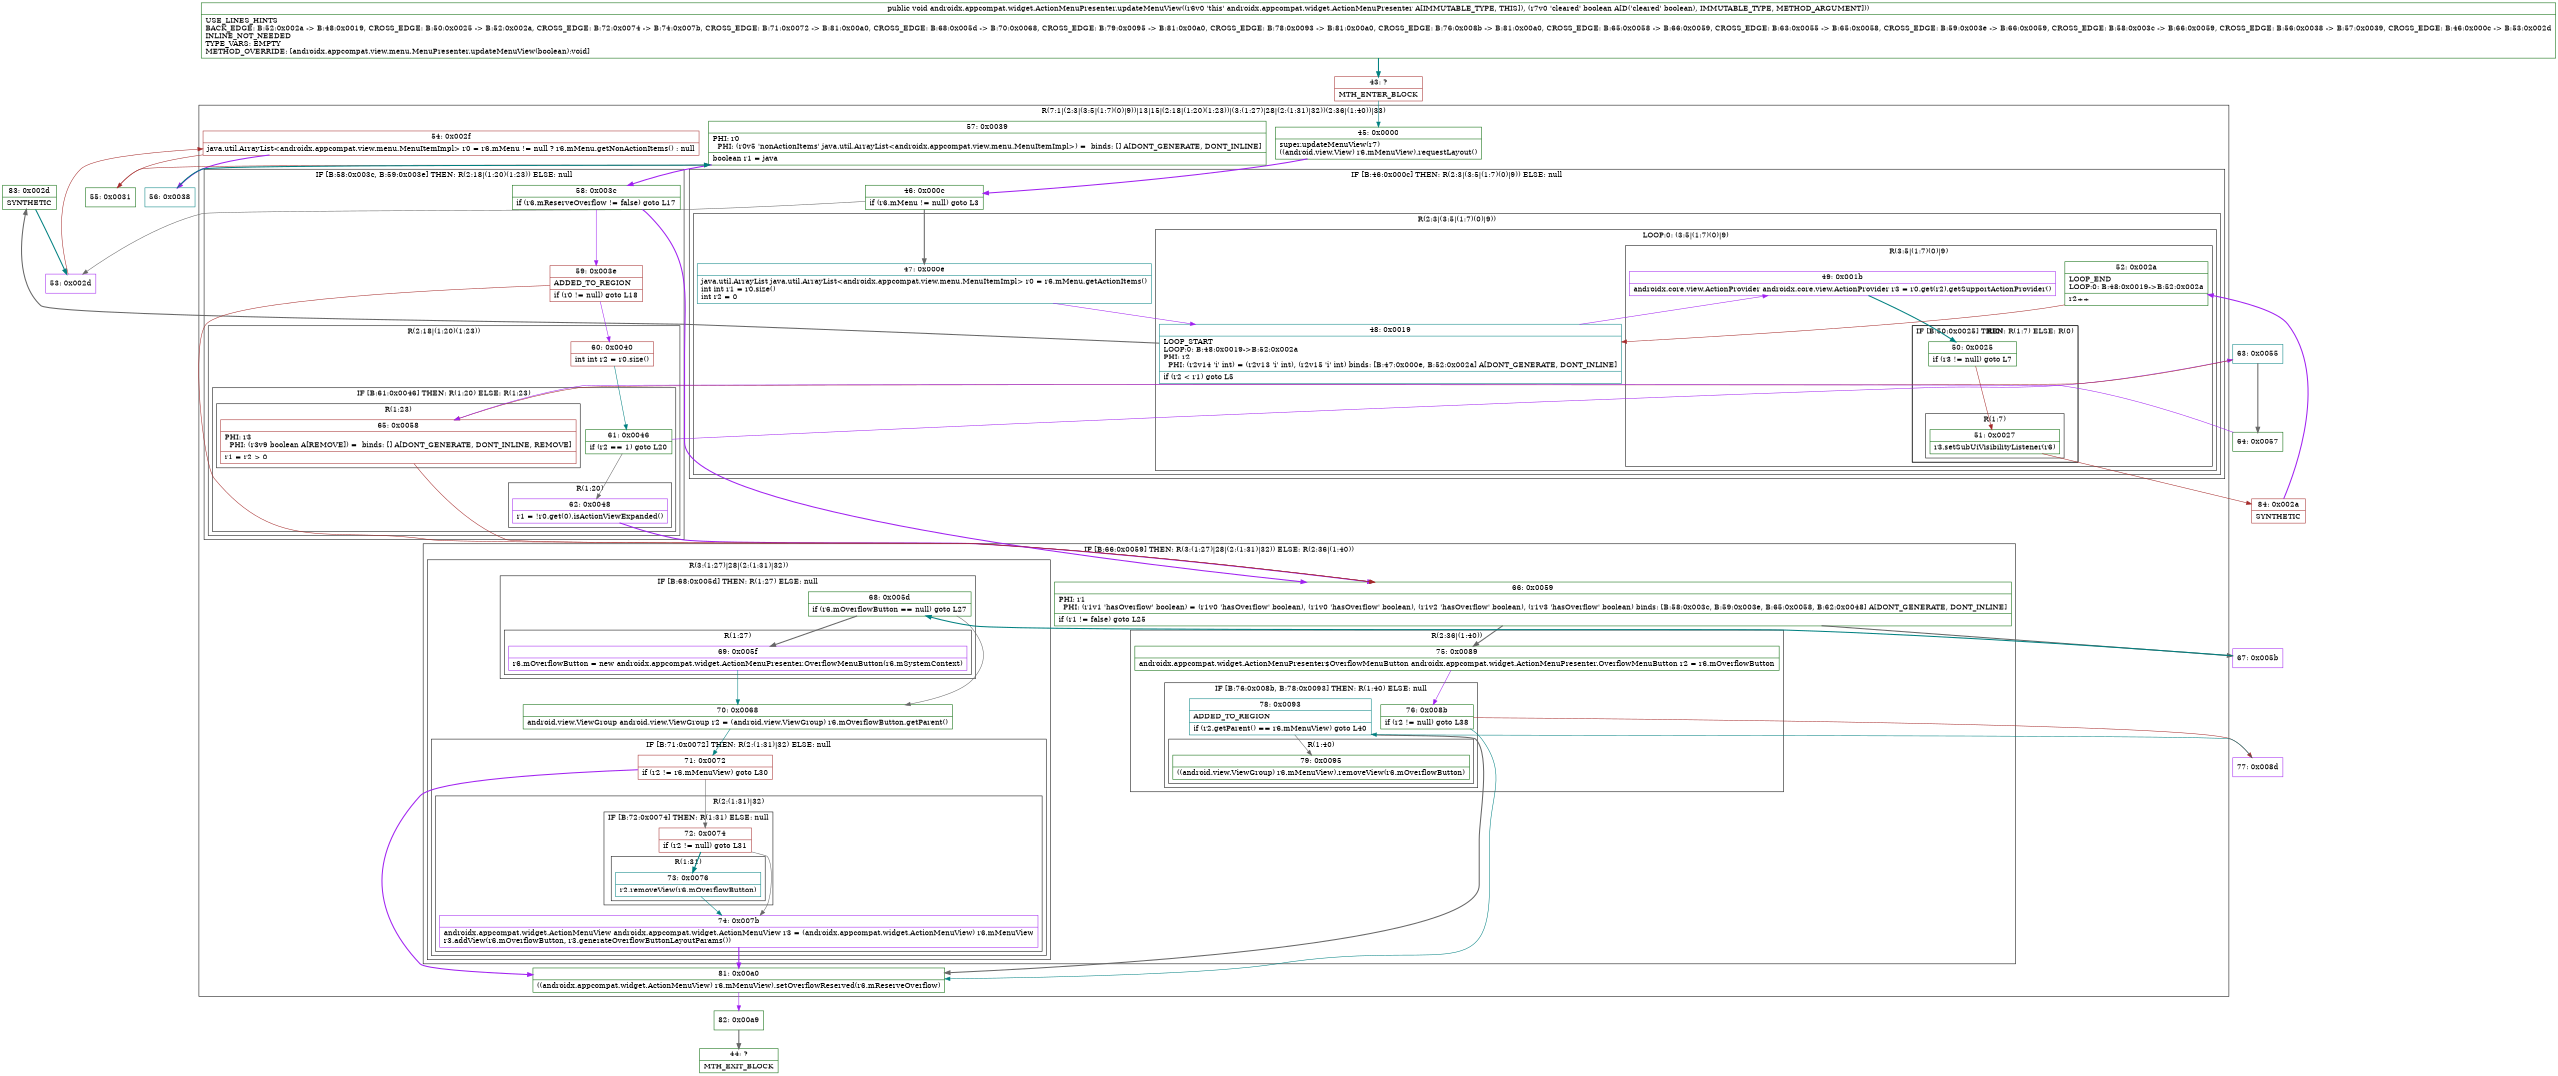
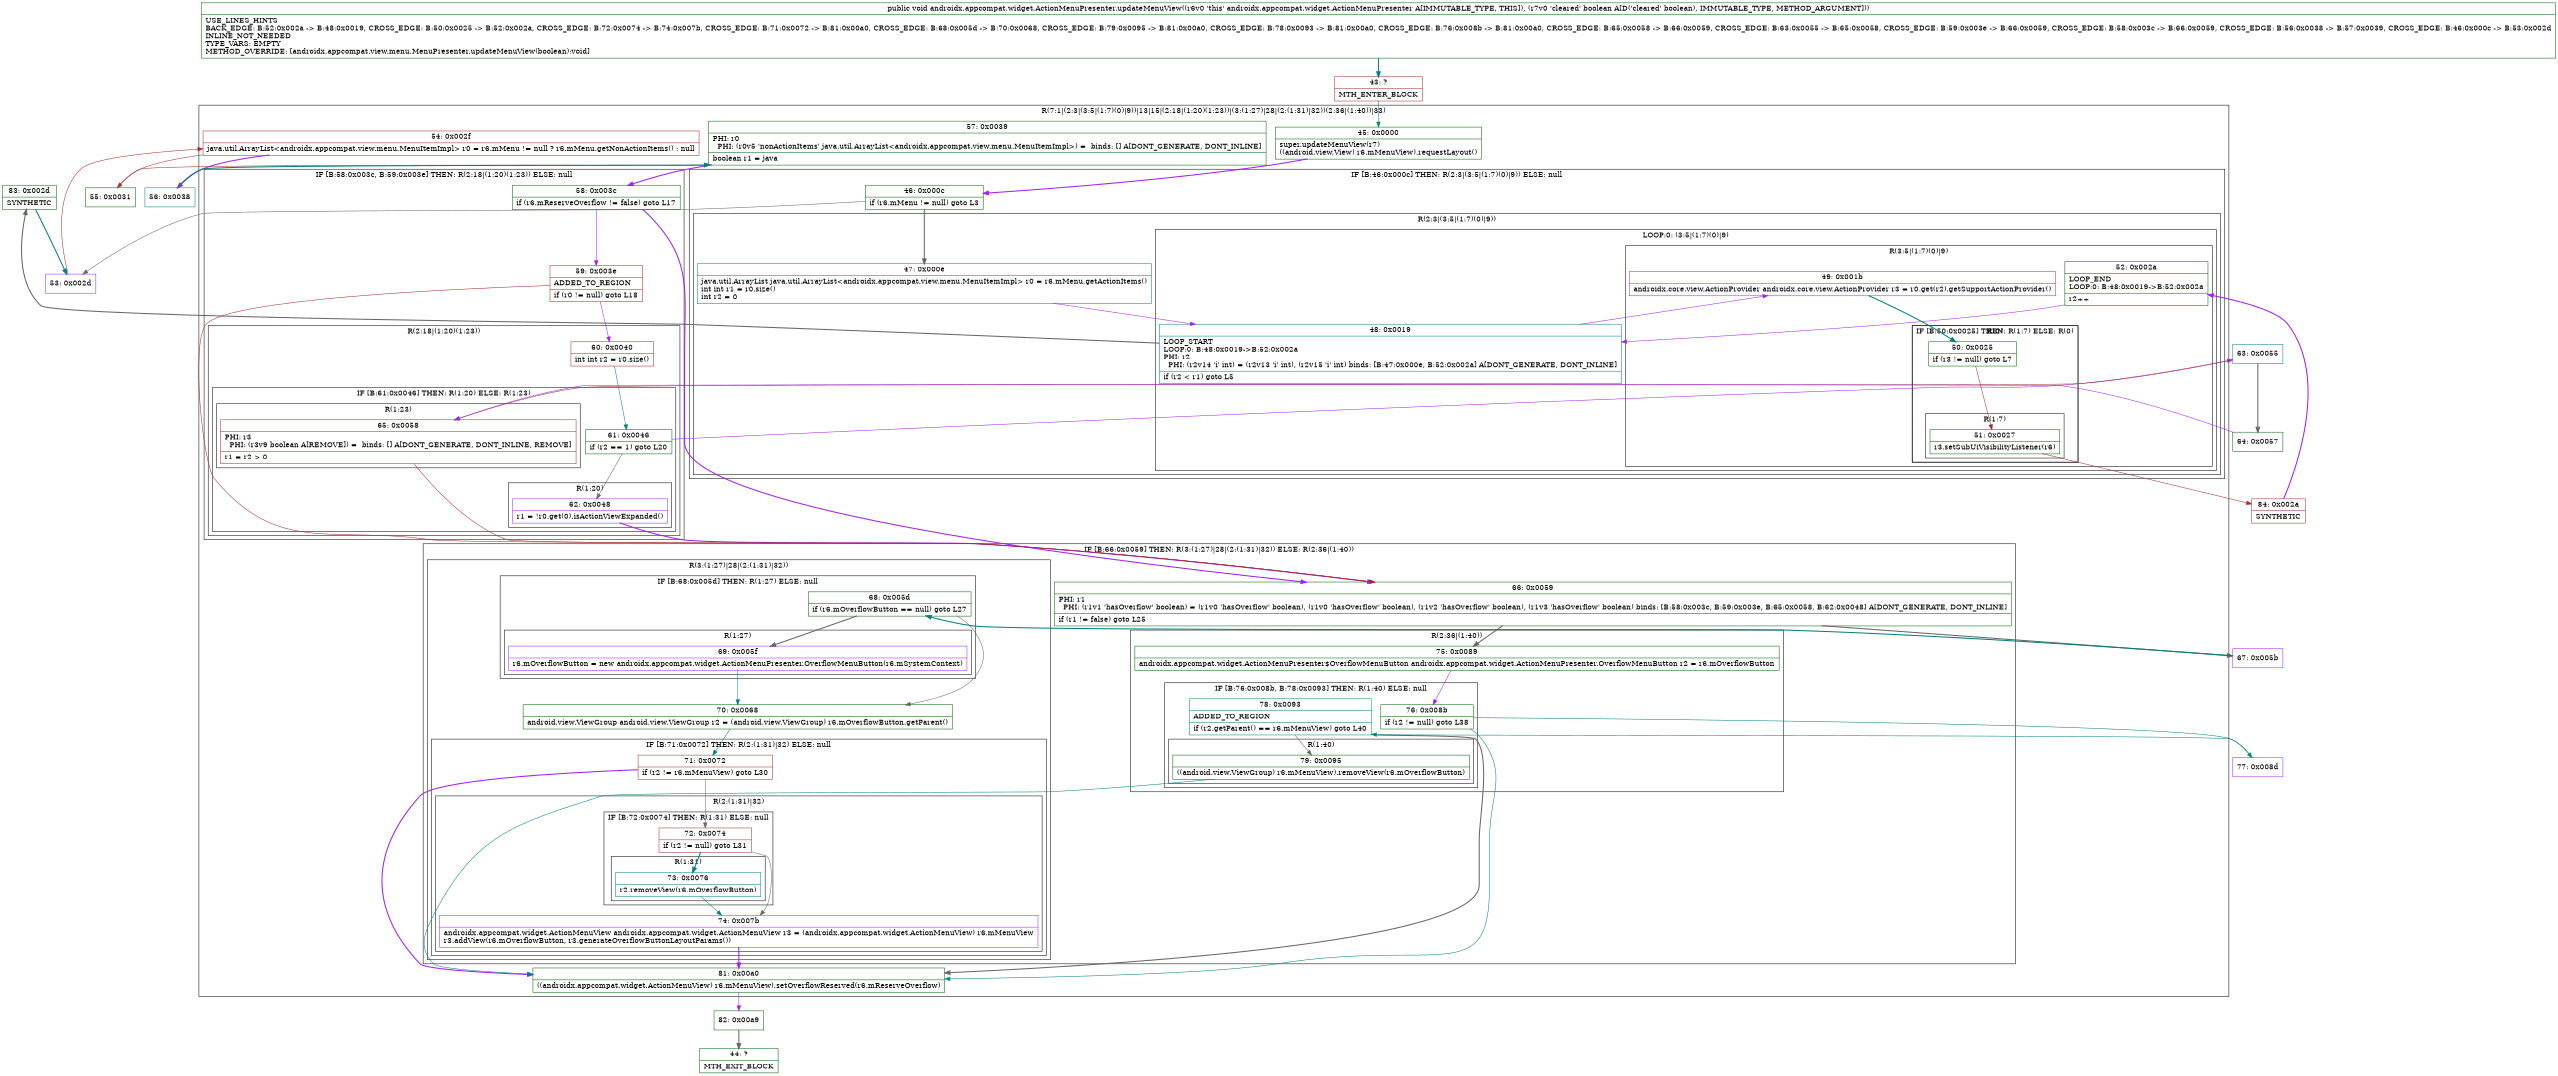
(1846, 328) -> (1846, 328)
(1864, 722) -> (1864, 722)
none -> (800, 793)
